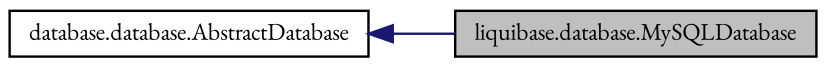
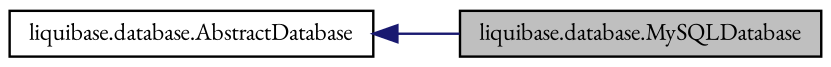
(189, 34) -> (191, 34)
